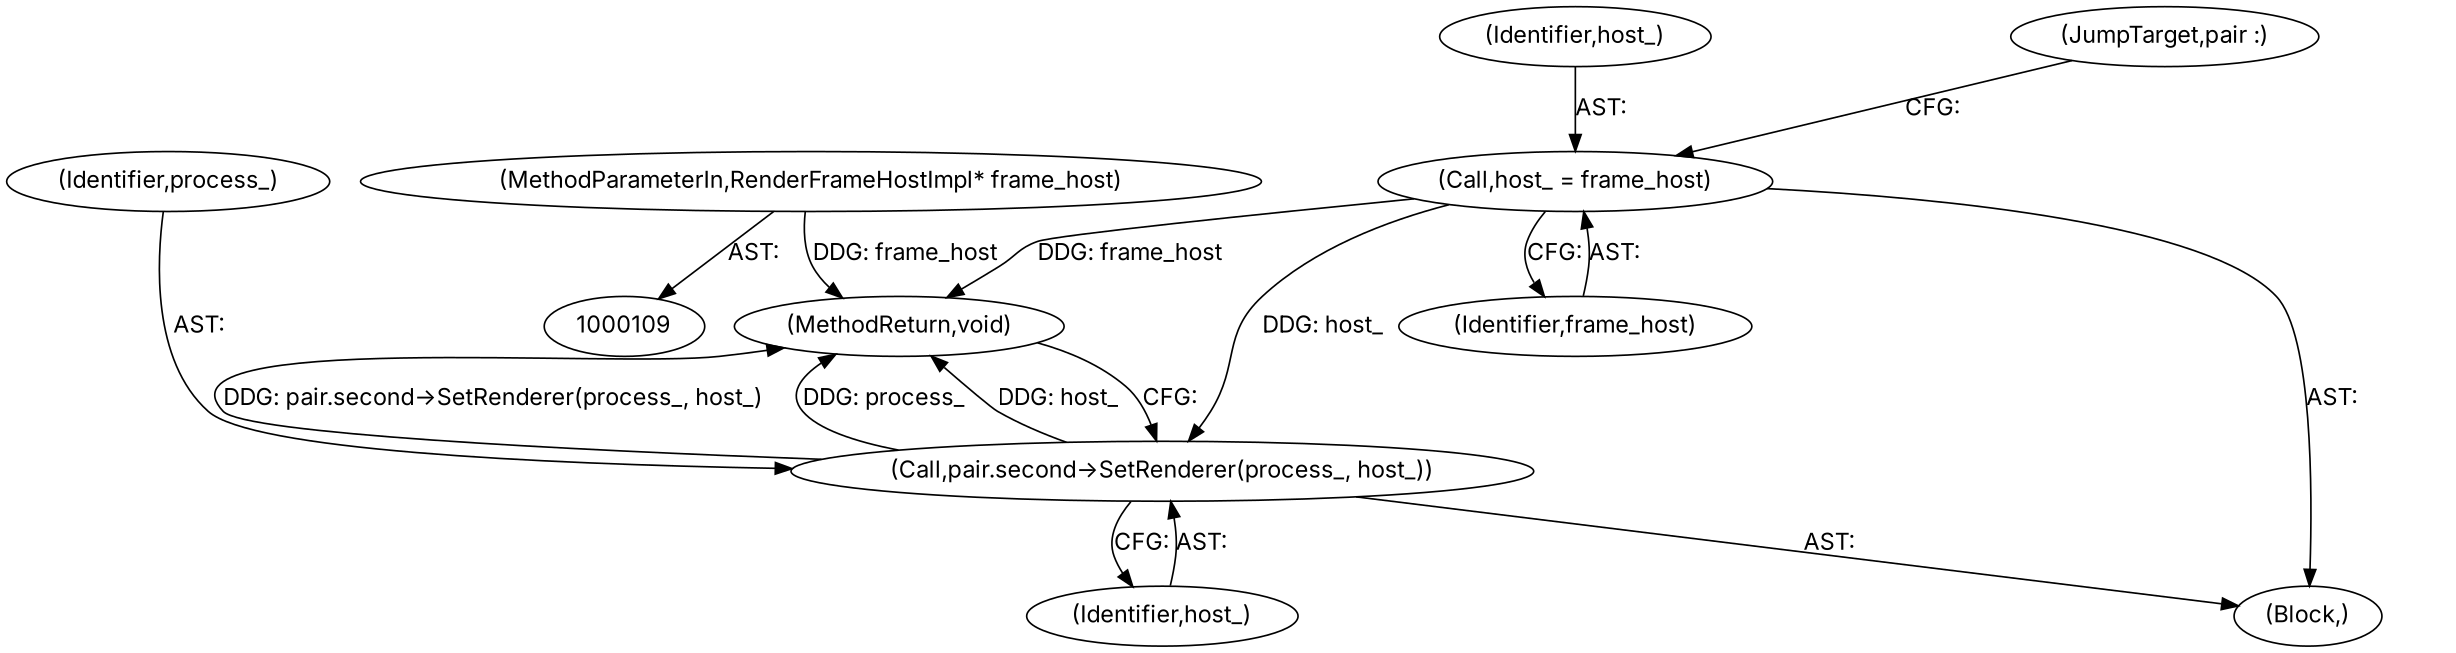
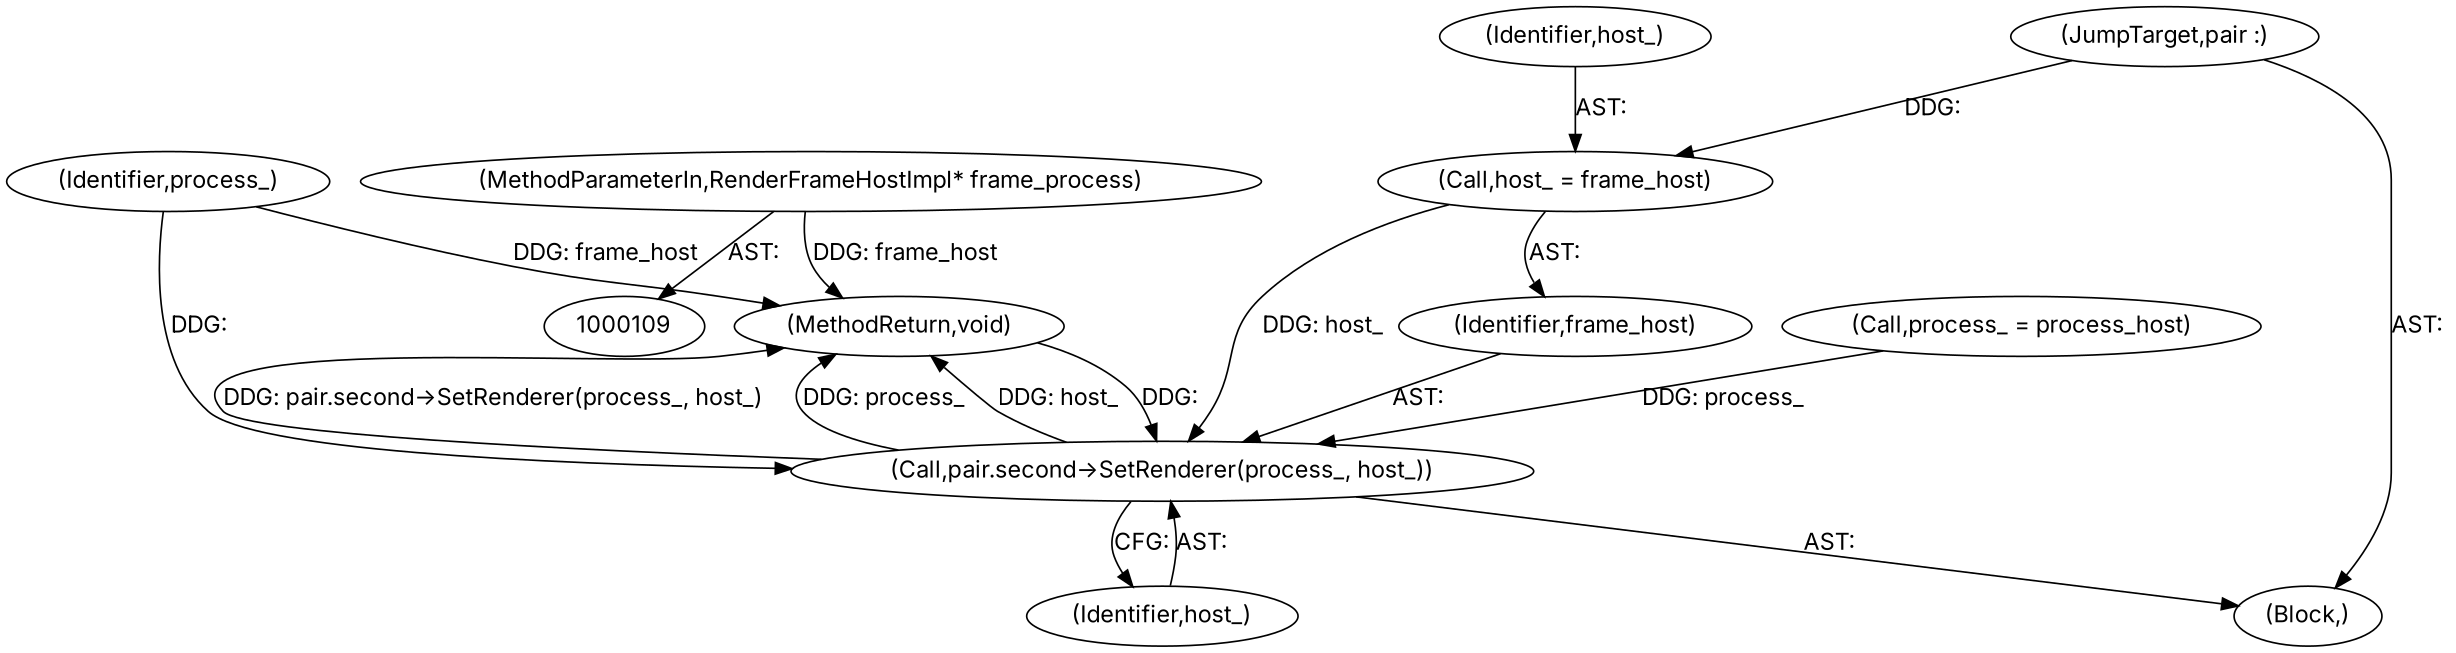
(1936, 109) -> (1936, 109)
(811, 182) -> (811, 182)
(1181, 223) -> (508, 265)
(2166, 242) -> (2391, 290)
(1558, 254) -> (1558, 254)
(1589, 262) -> (1380, 395)
(202, 326) -> (202, 326)
none -> (2022, 326)
(1173, 399) -> (1173, 399)
